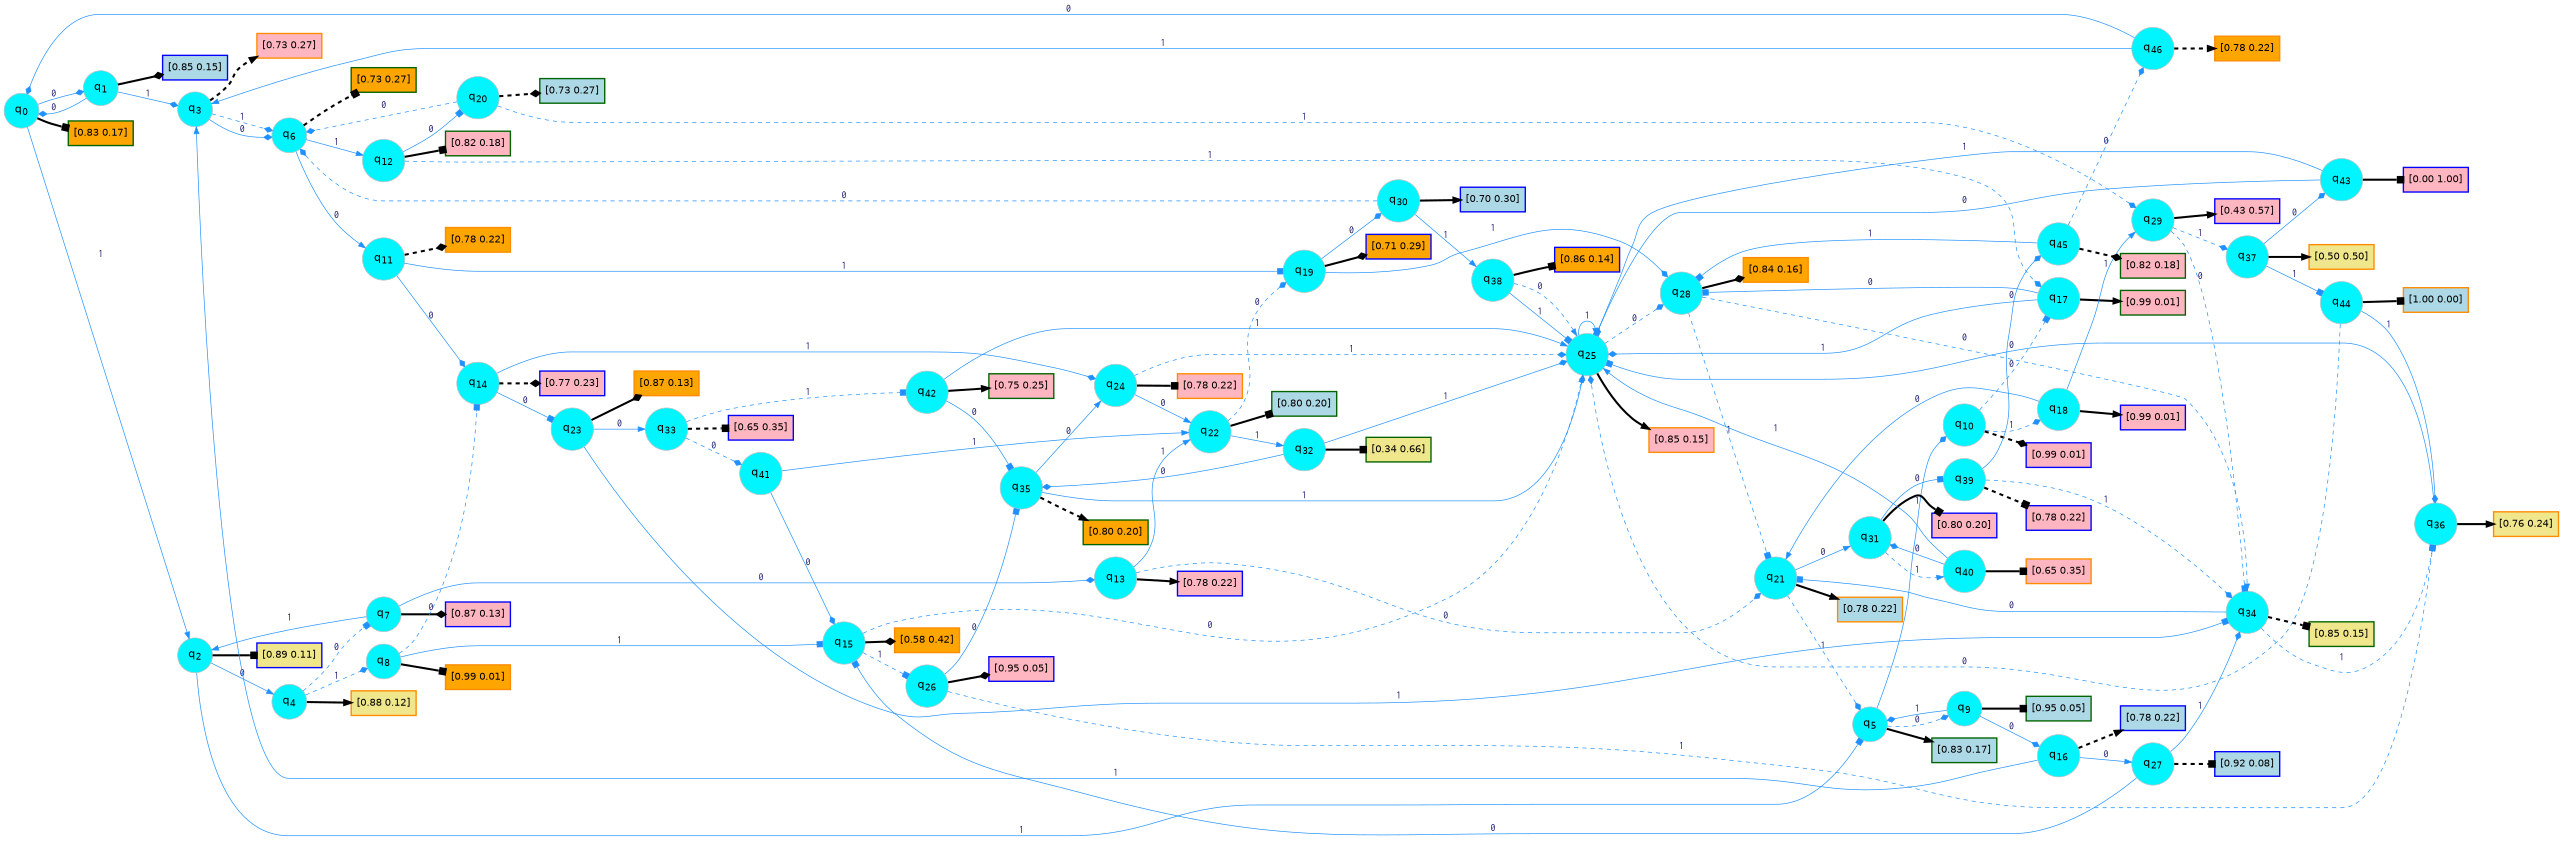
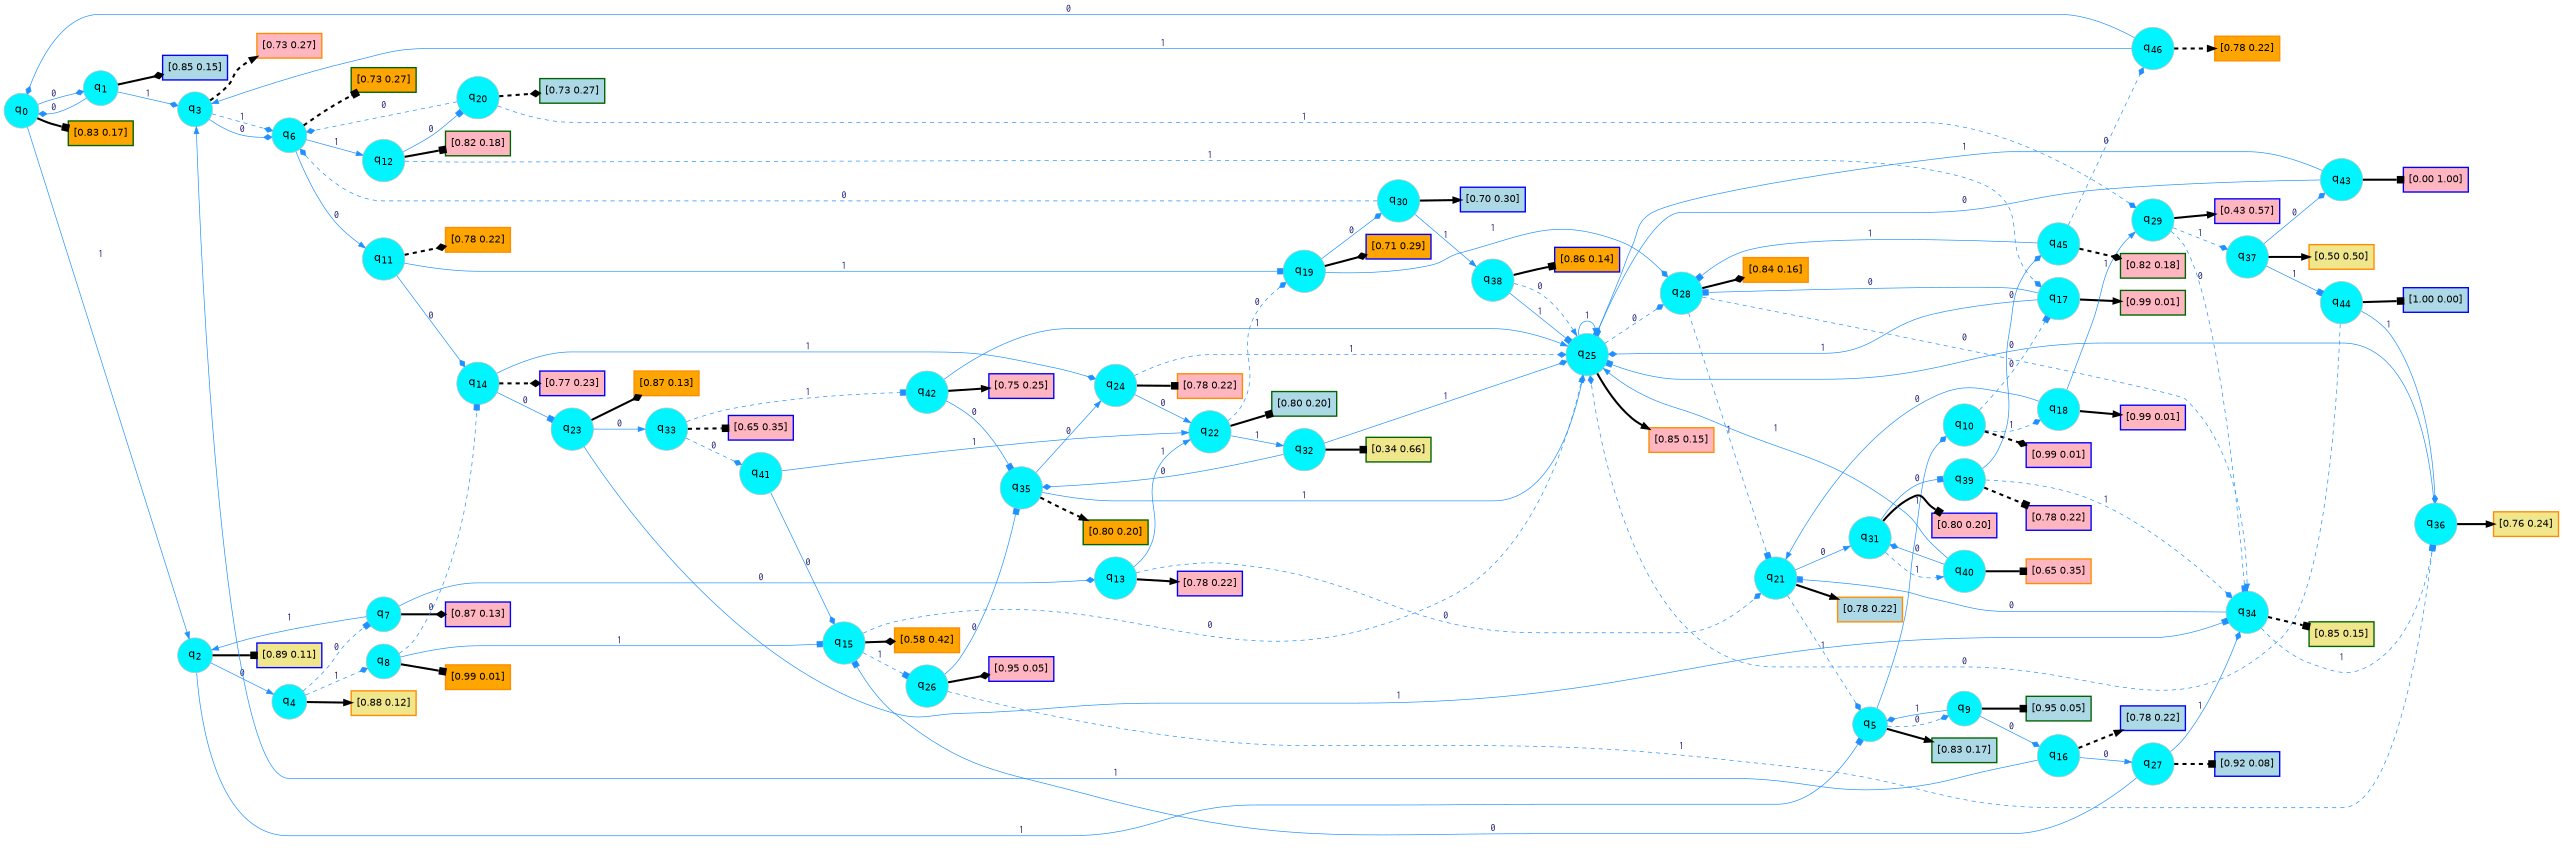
(2436, 300) -> (2436, 300)
(1021, 386) -> (1021, 386)
